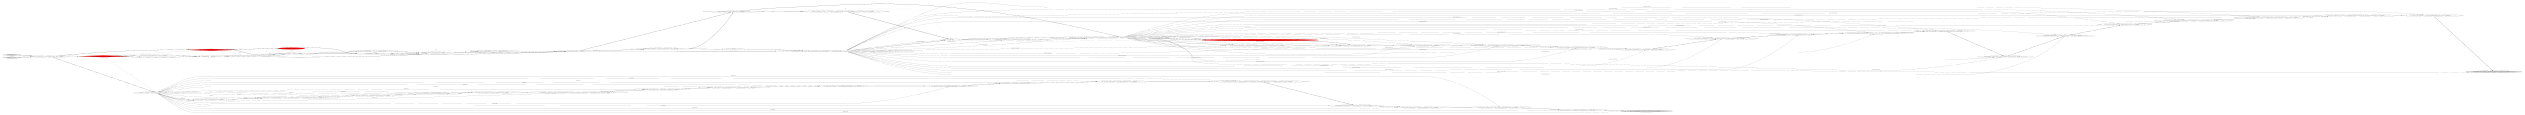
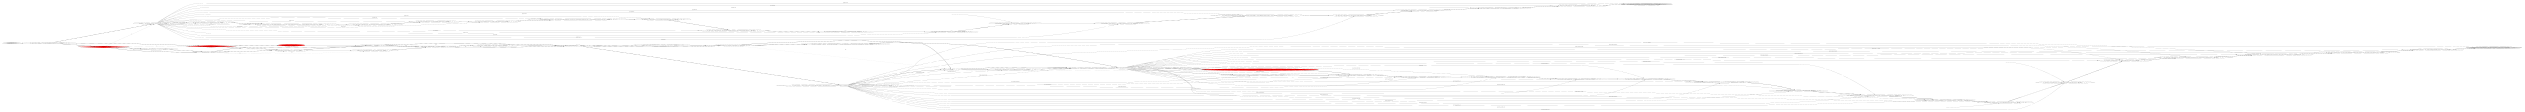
(734, 49) -> none
(12, 58) -> none
